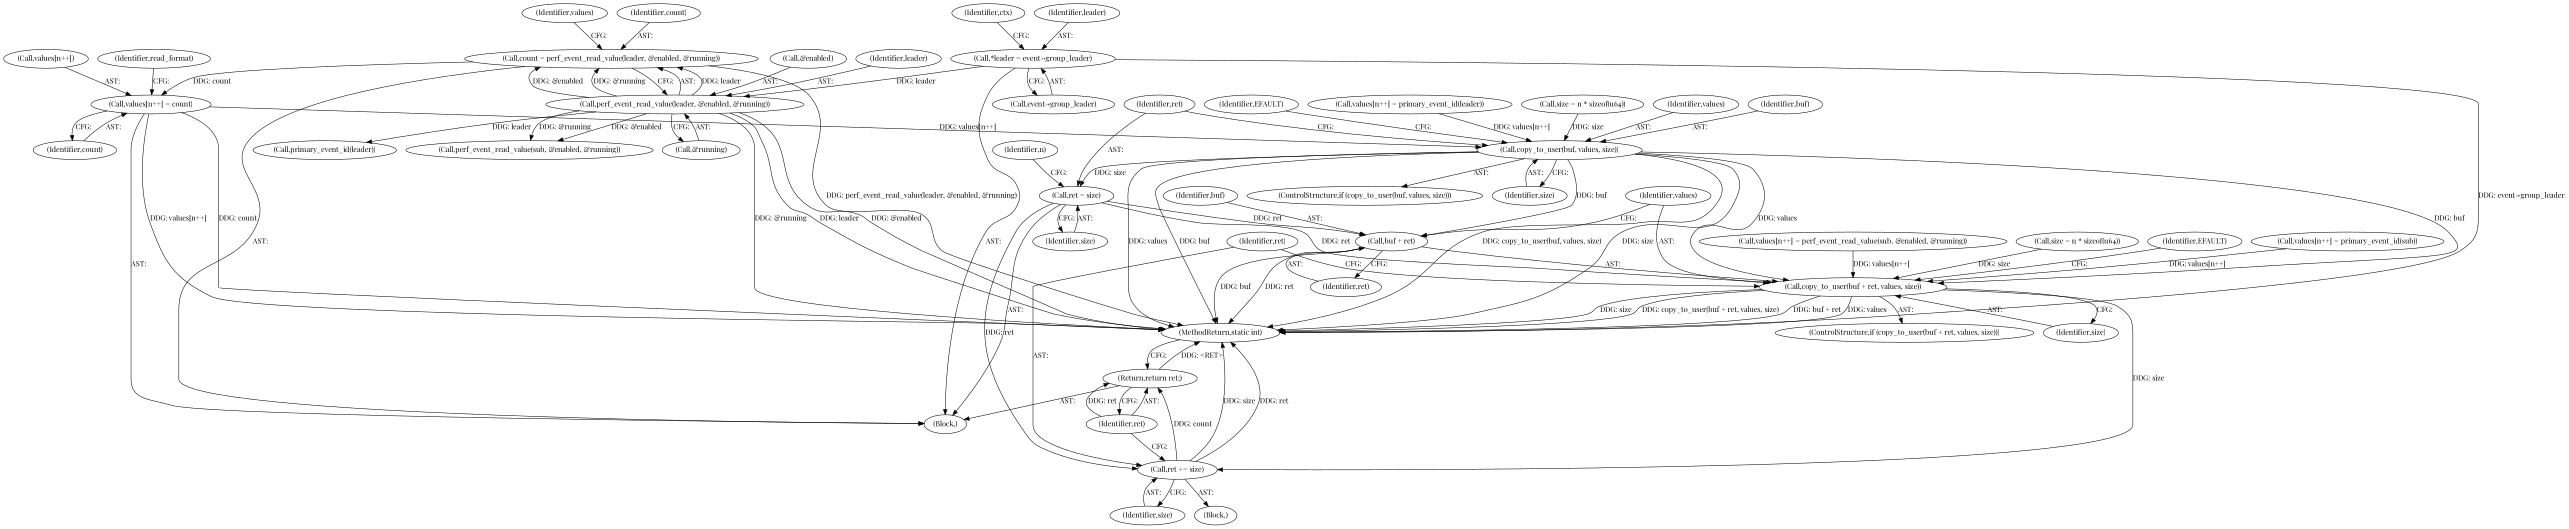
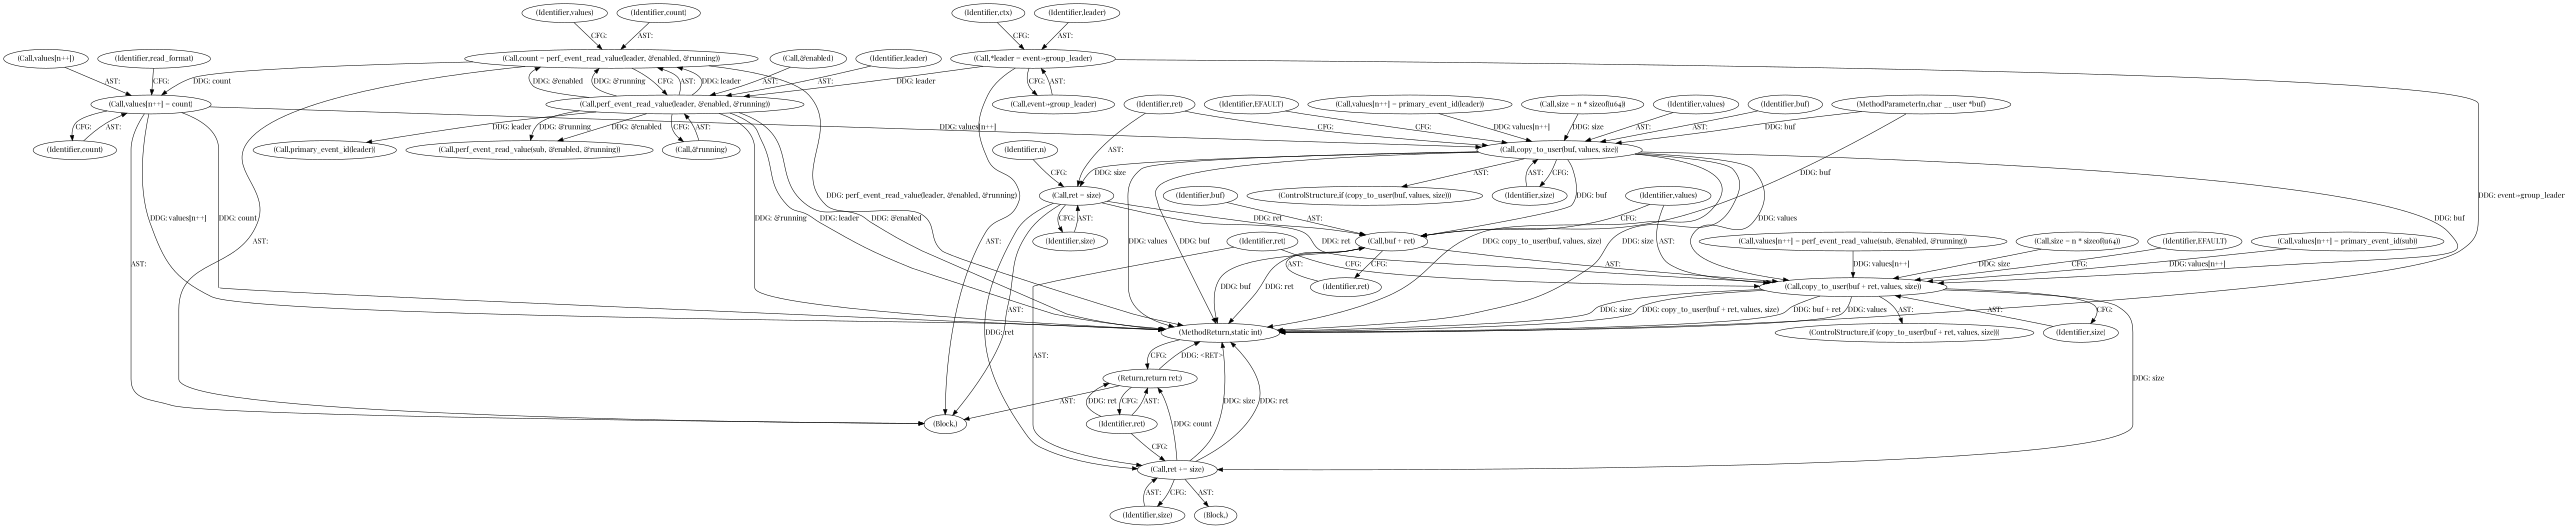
none -> (1921, 104)
